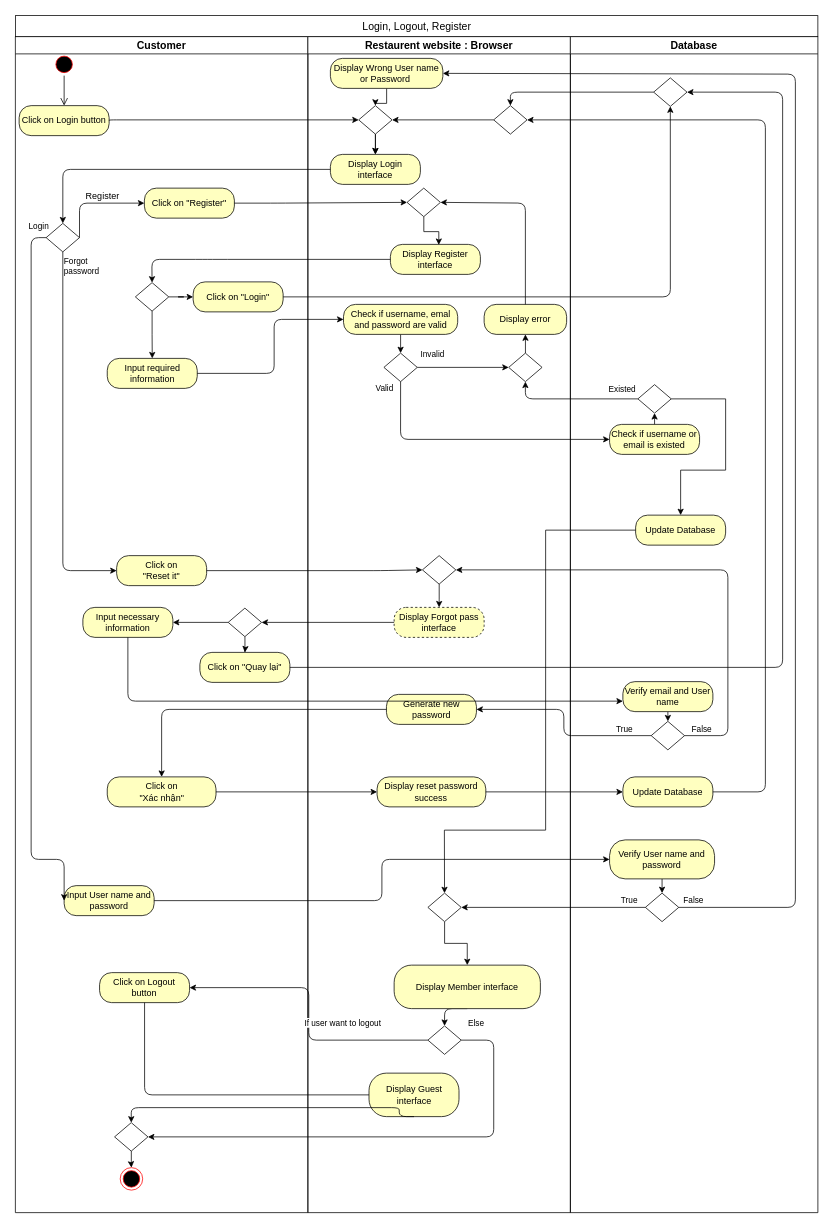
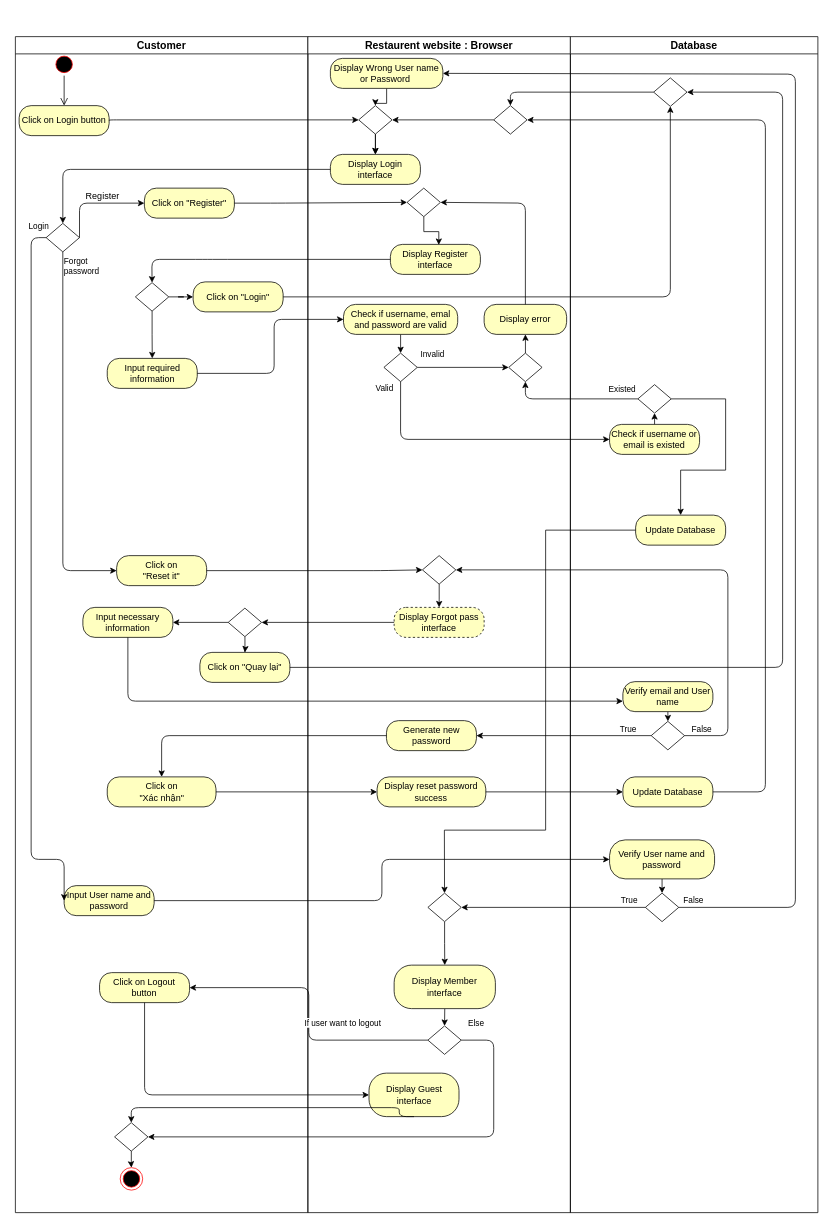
(417, 26) -> none
(431, 709) -> (431, 735)
(467, 987) -> (445, 987)
(364, 1095) -> (362, 1095)
